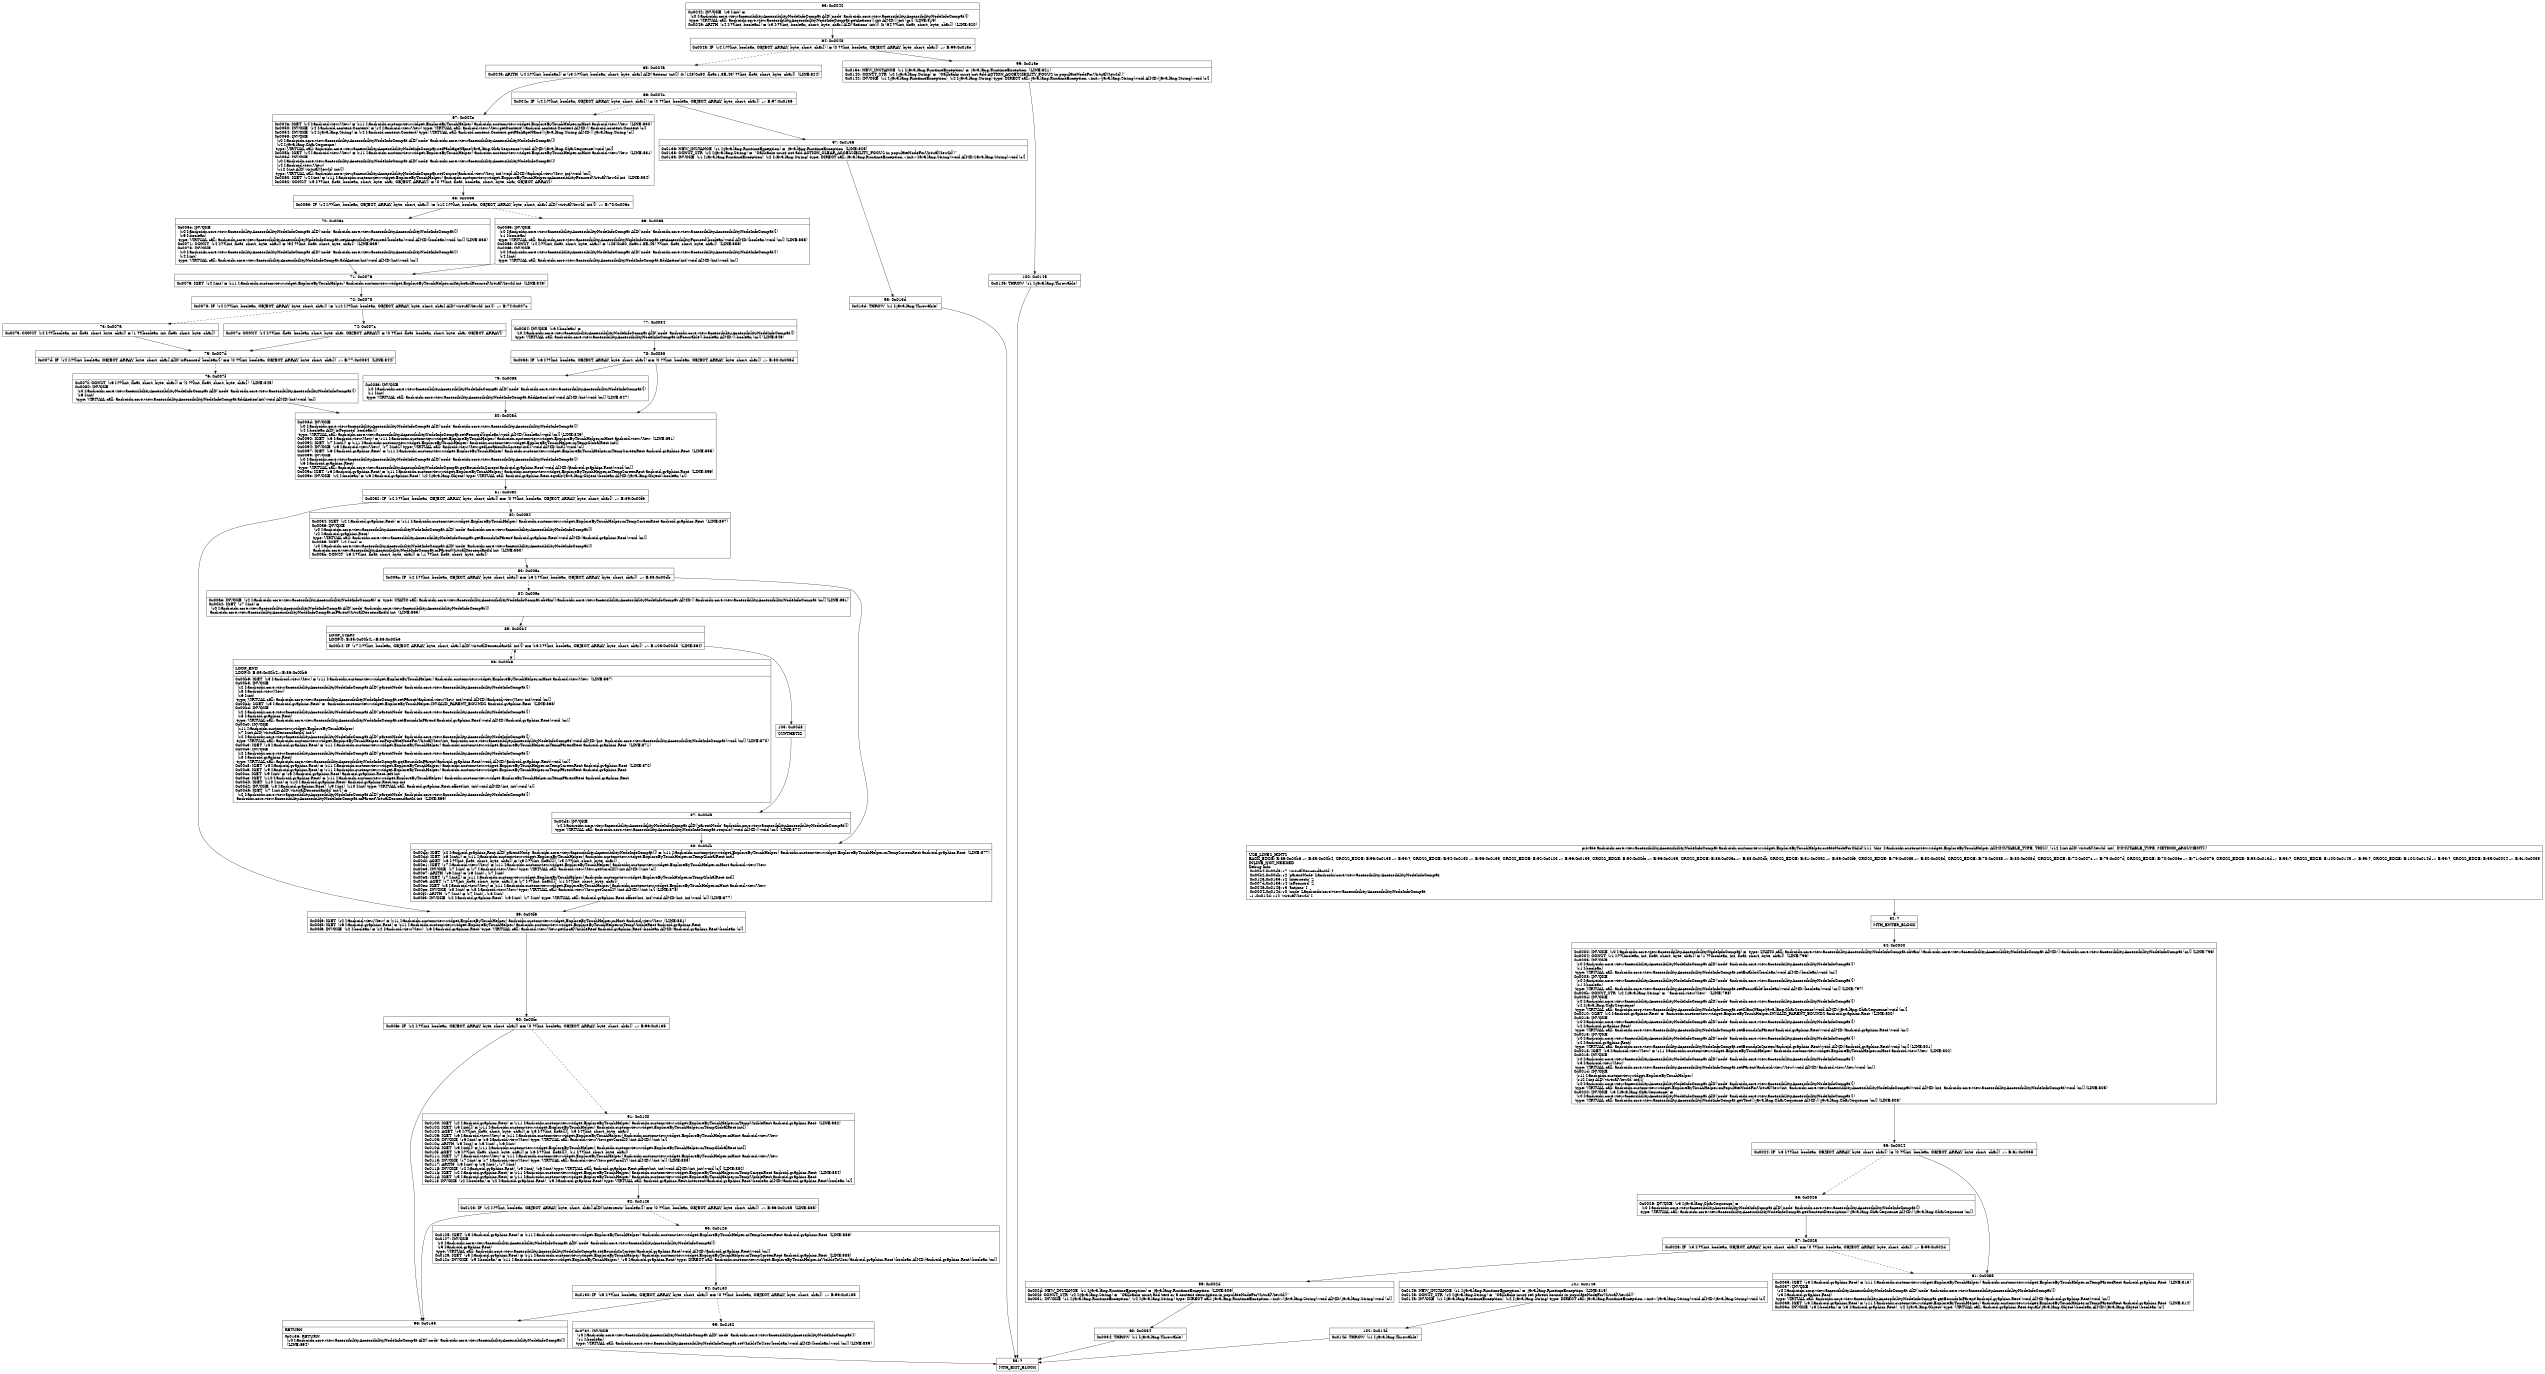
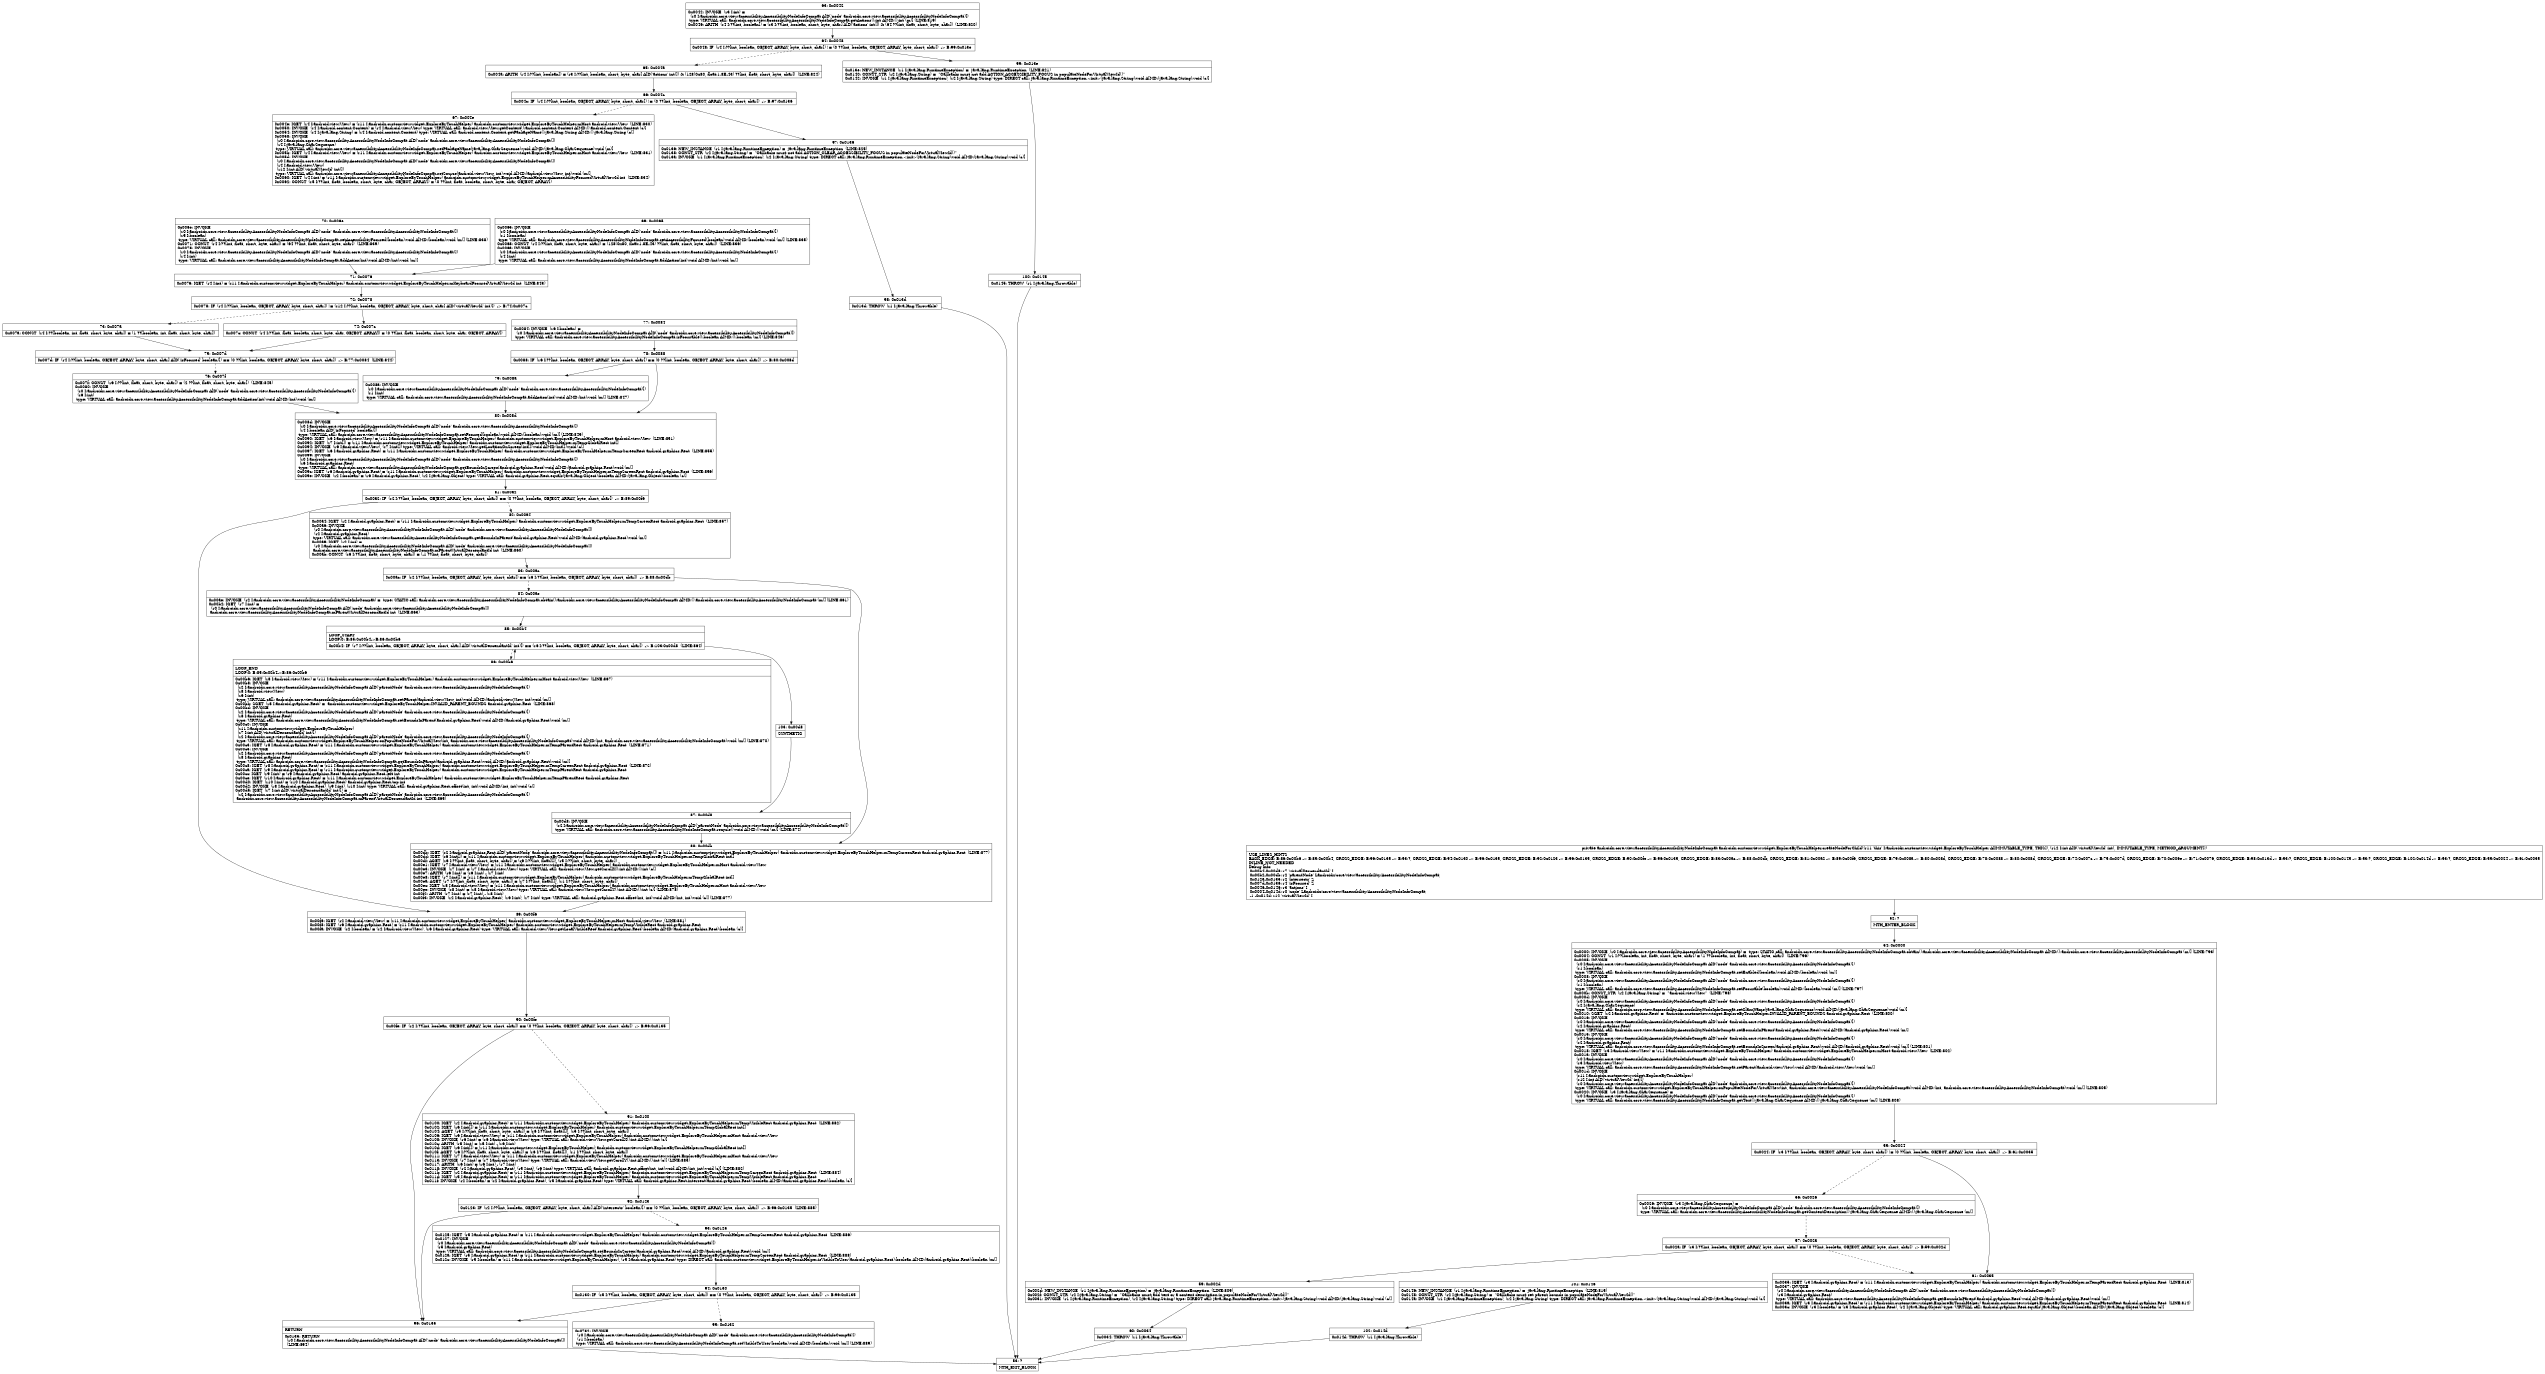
(525, 86) -> (654, 84)
(463, 202) -> none
(1806, 1225) -> (1806, 1225)
